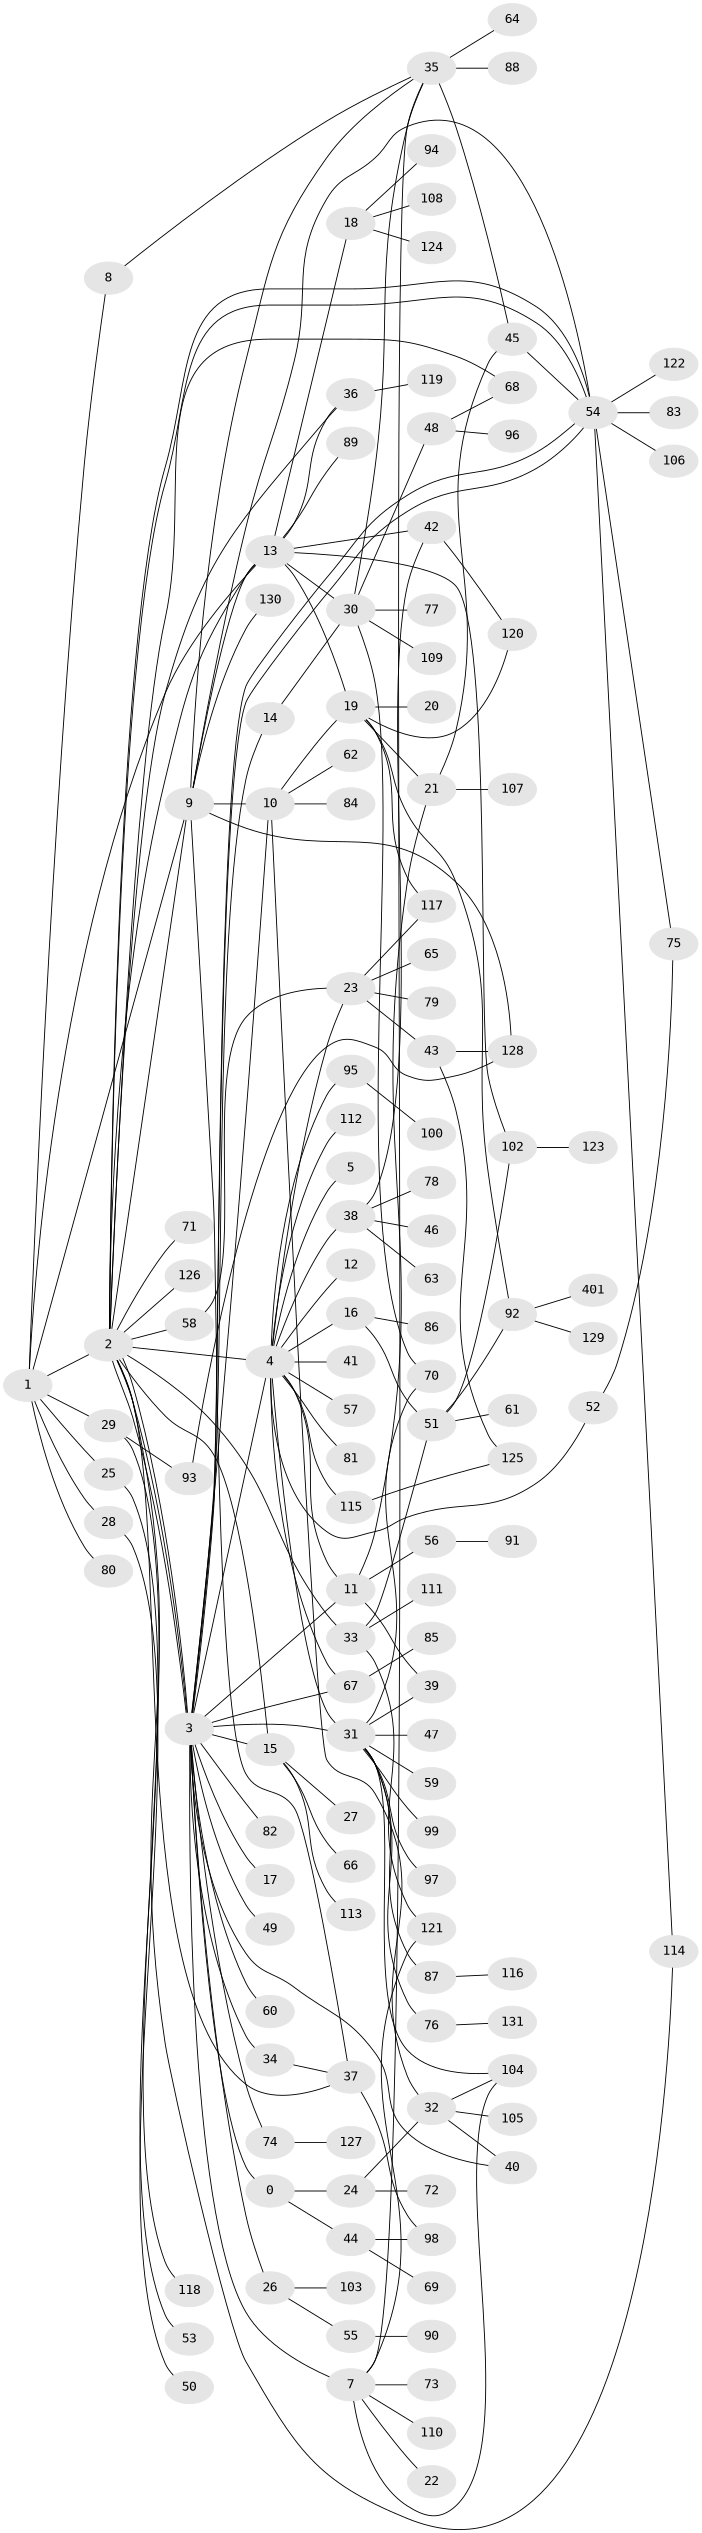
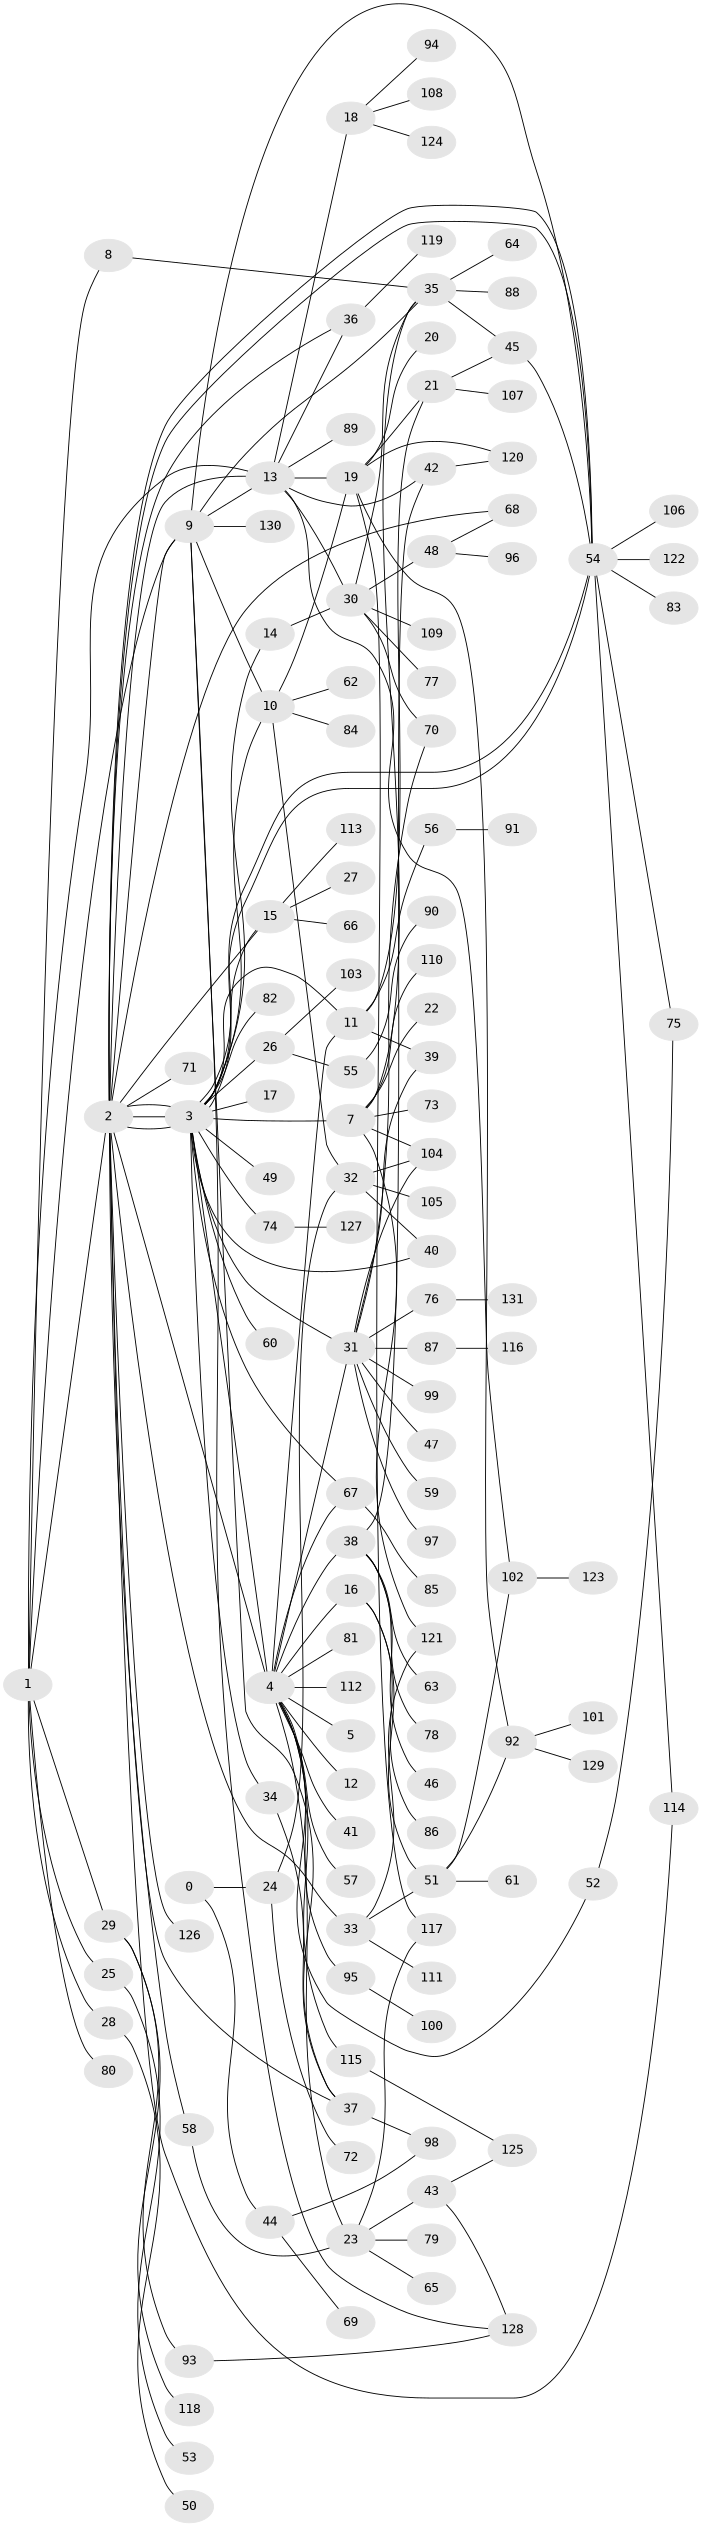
(593, 1290) -> (593, 1718)
(207, 1965) -> none
